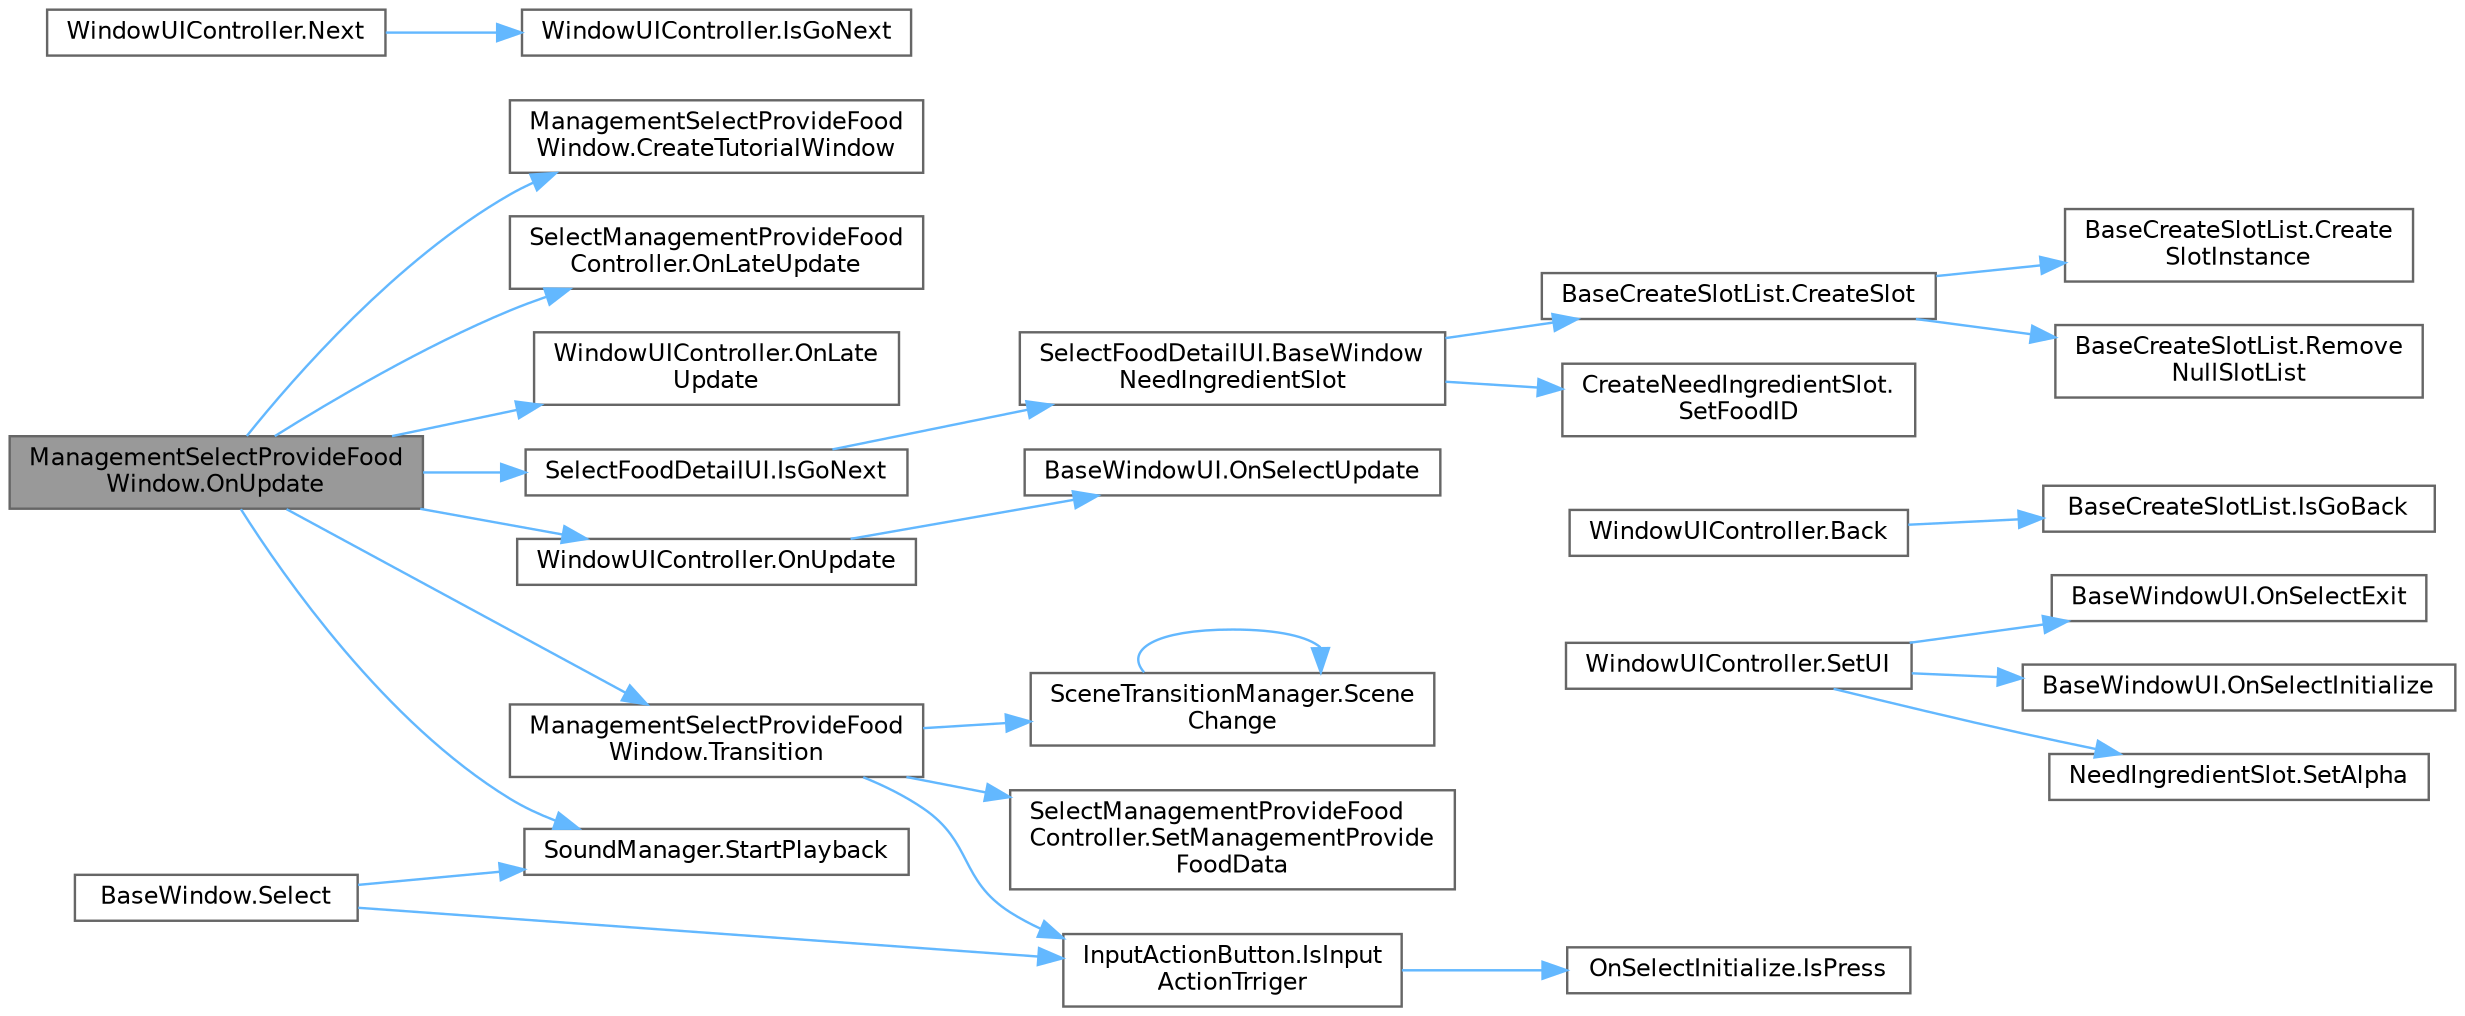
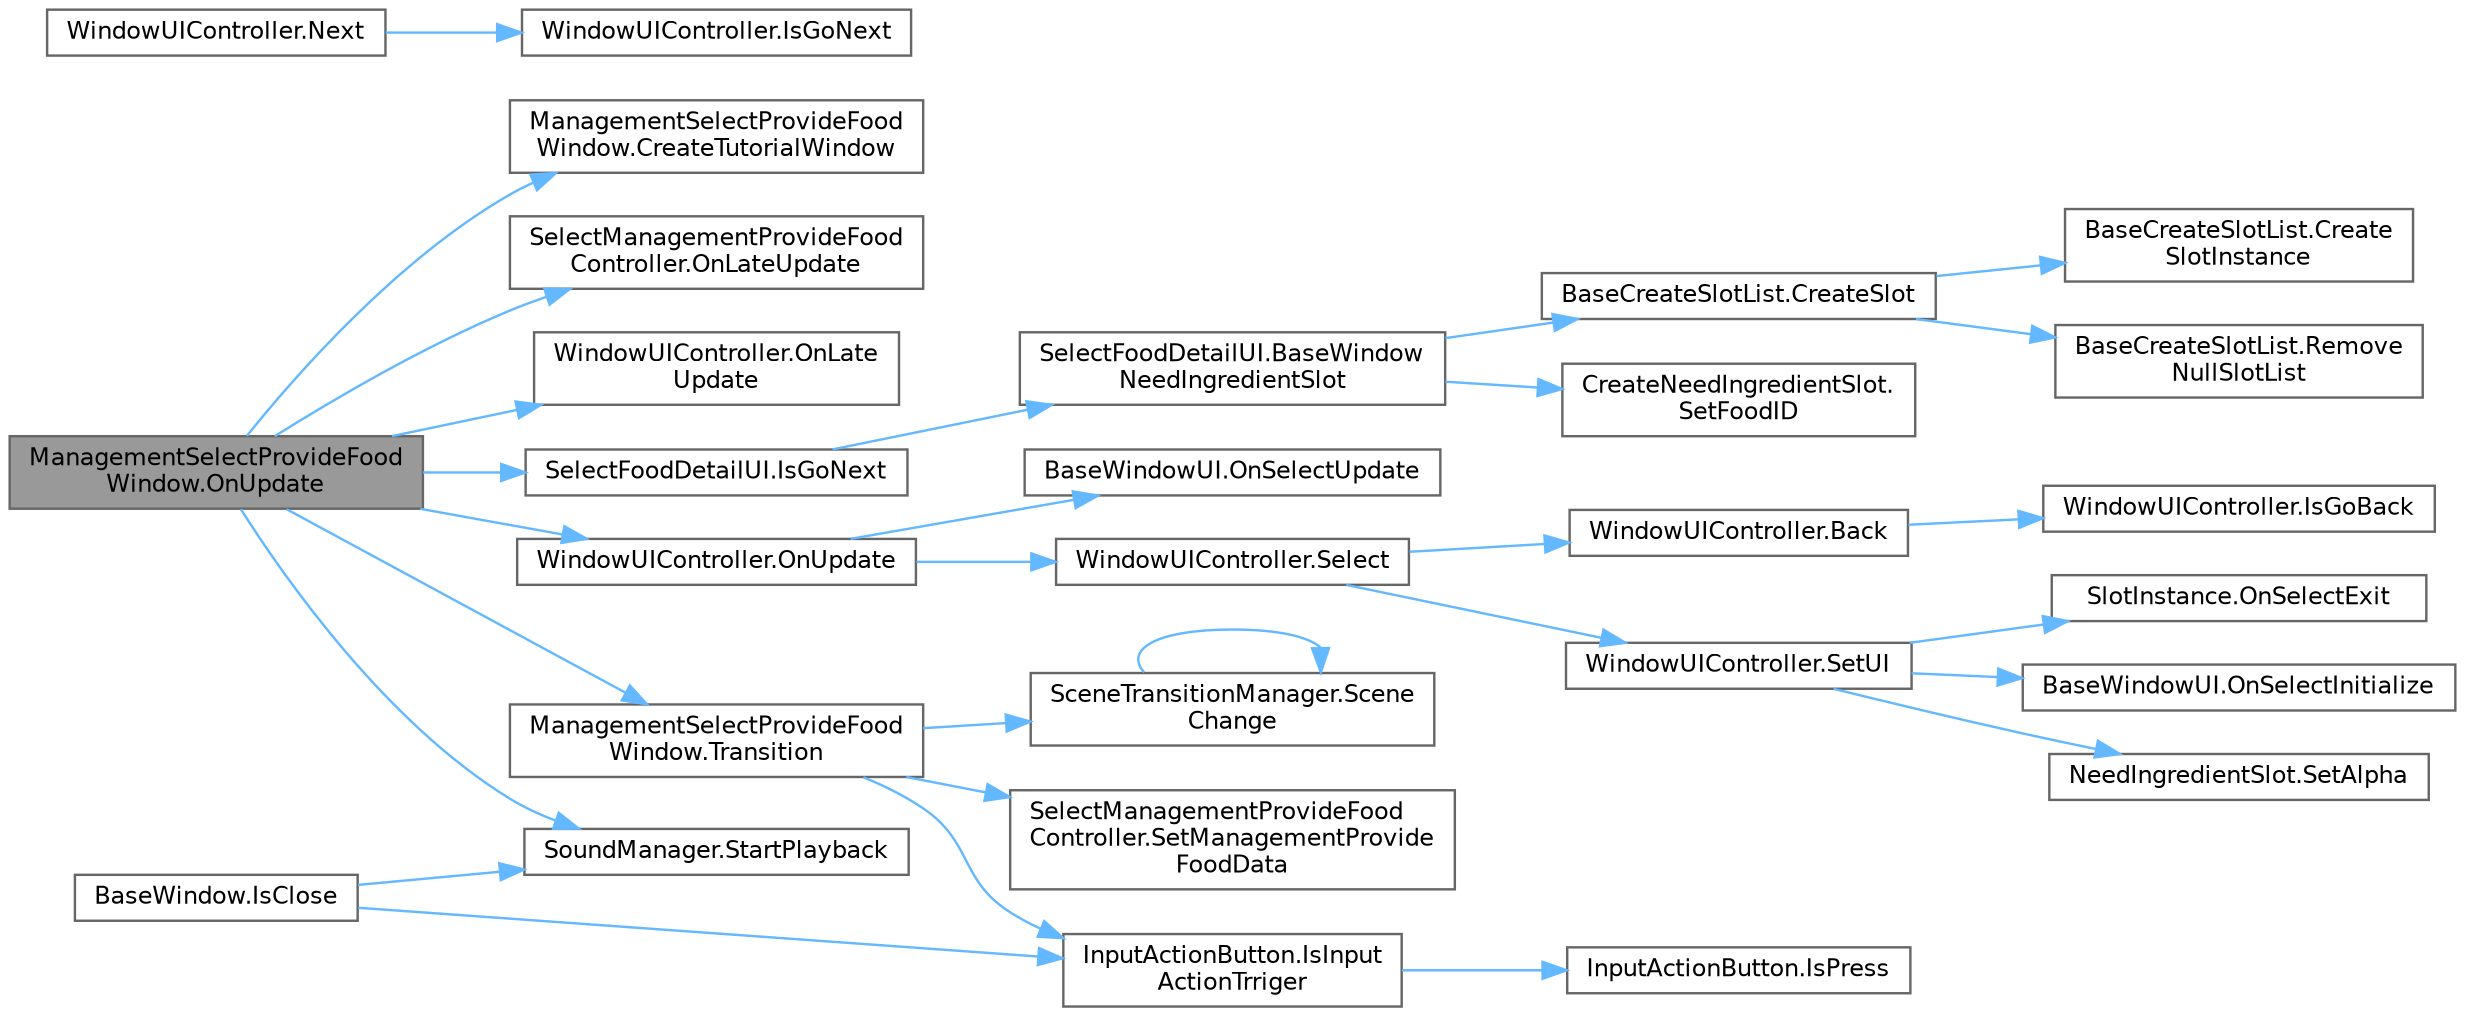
(2239, 509) -> (2239, 509)
none -> (1232, 562)
(2239, 598) -> (2239, 598)
(216, 898) -> (216, 898)
(1739, 970) -> (1739, 970)
